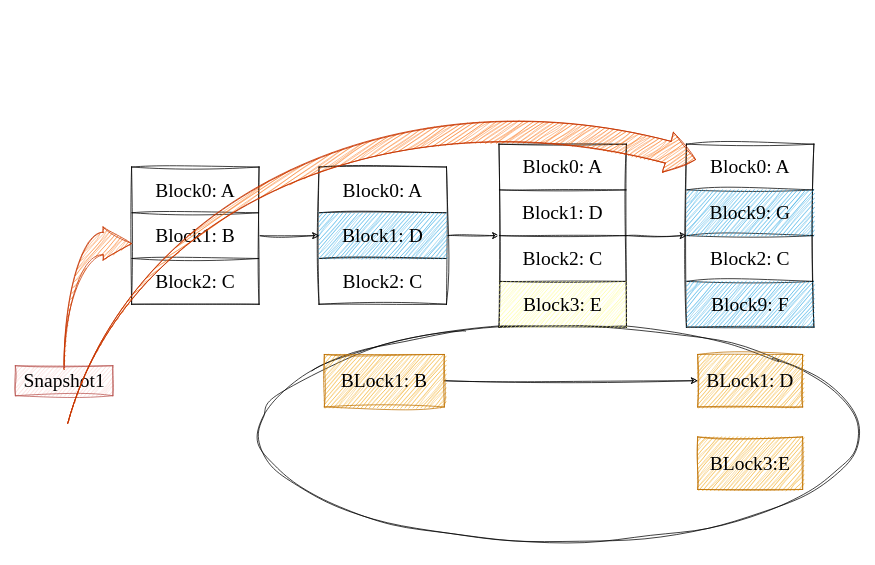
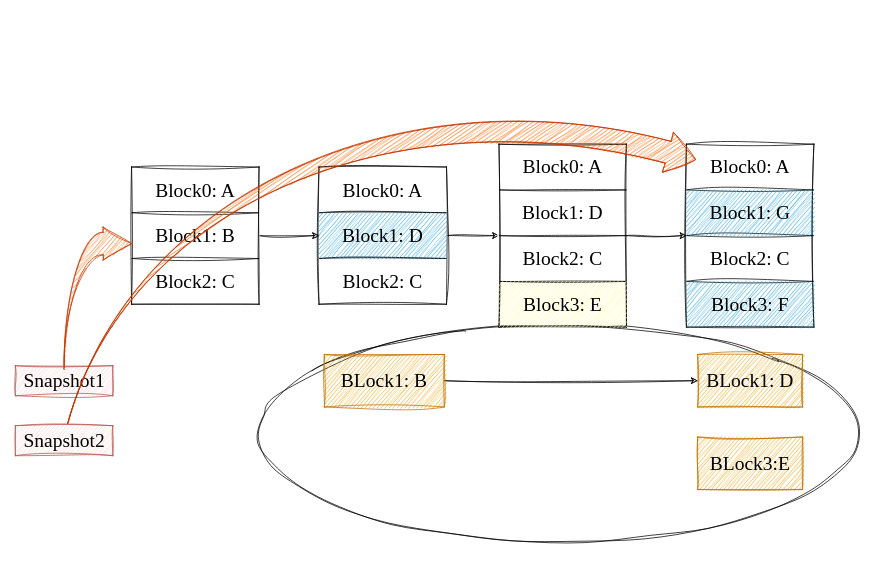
(750, 213) -> (750, 213)
(750, 304) -> (750, 304)
none -> (64, 441)
